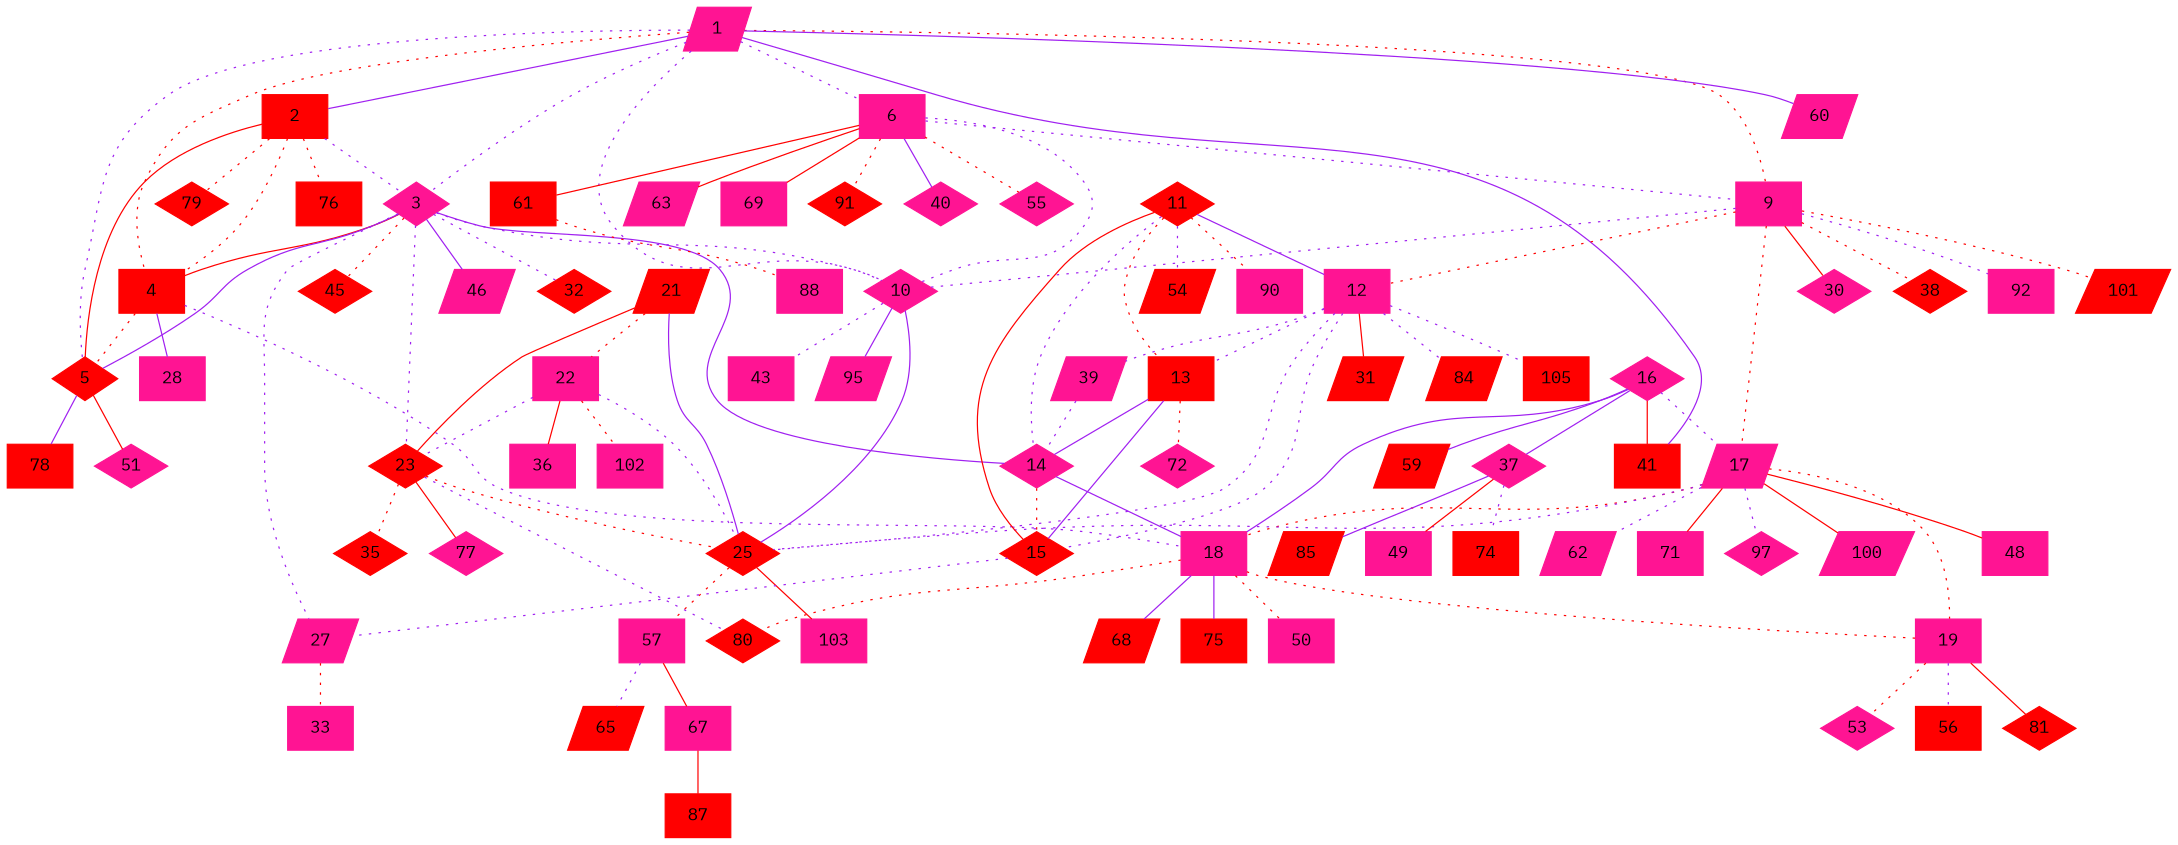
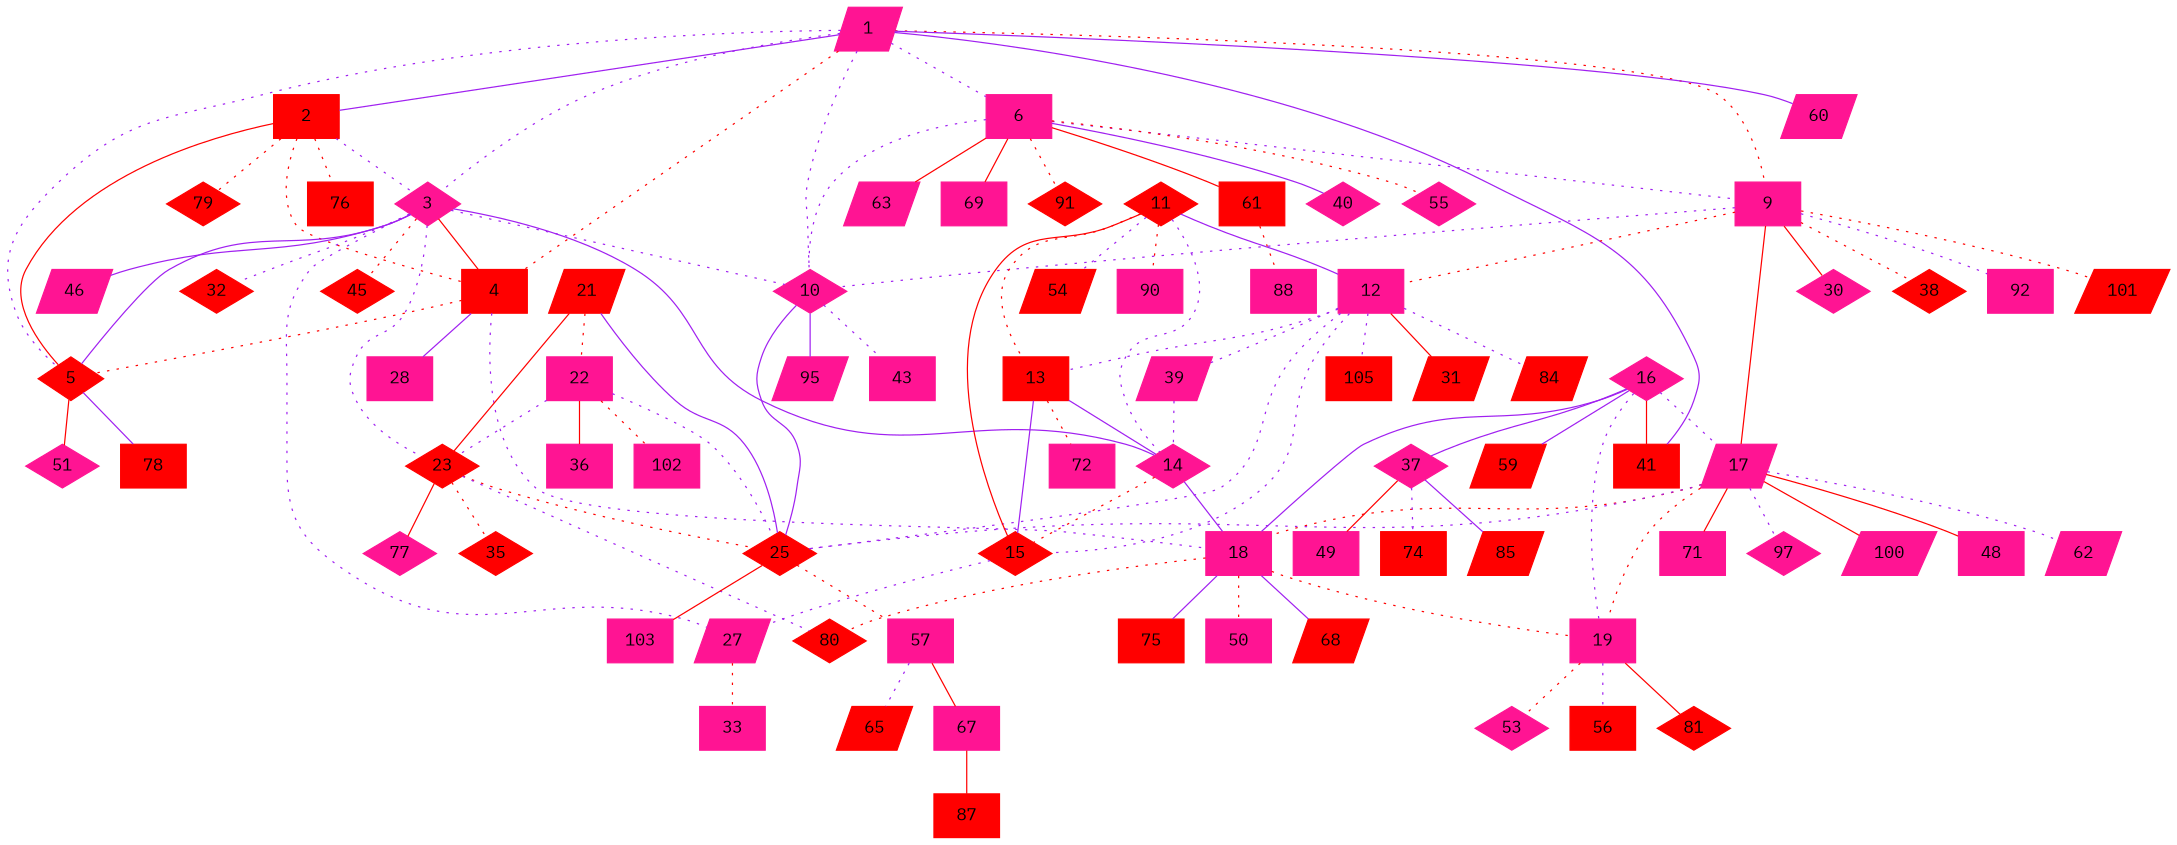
(1754, 335) -> (1753, 335)
(1177, 466) -> (1082, 466)
none -> (1593, 495)
